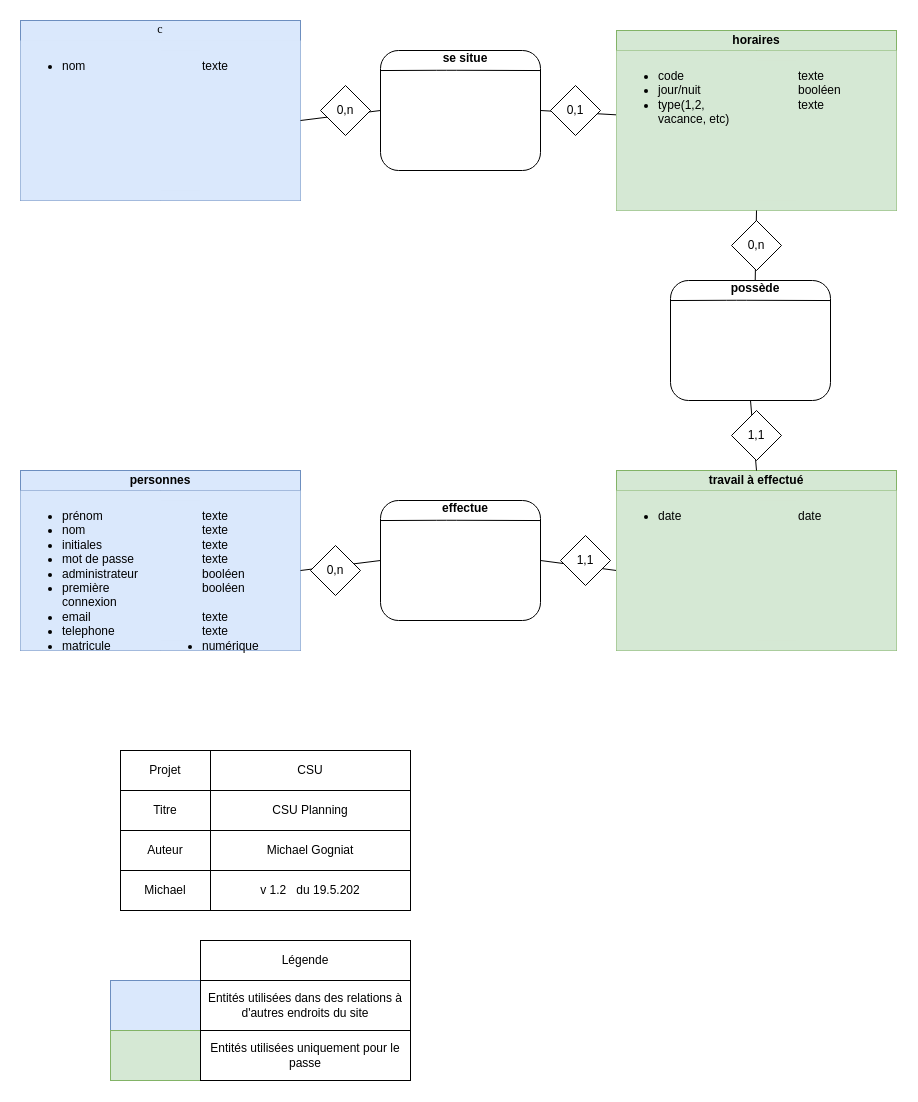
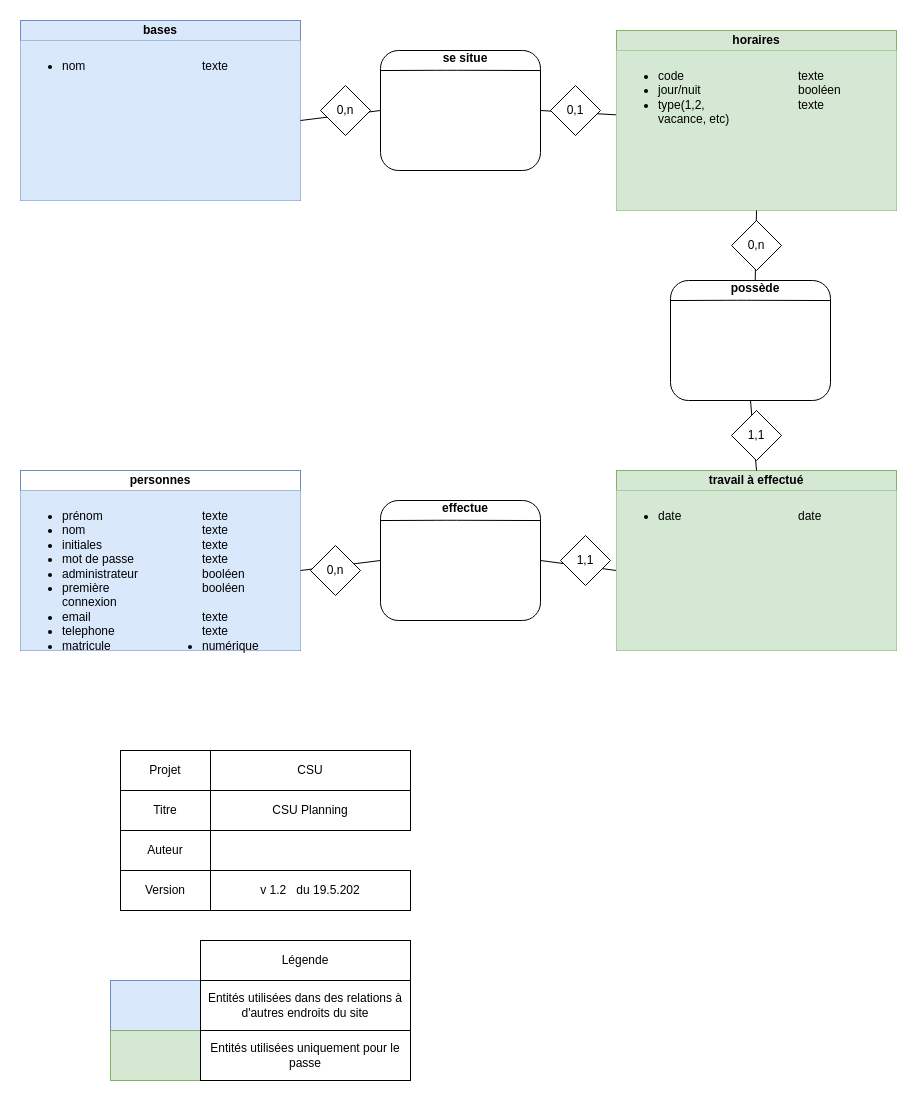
none -> (161, 31)
(161, 481) -> (161, 481)
(311, 851) -> none
(166, 891) -> (166, 891)
